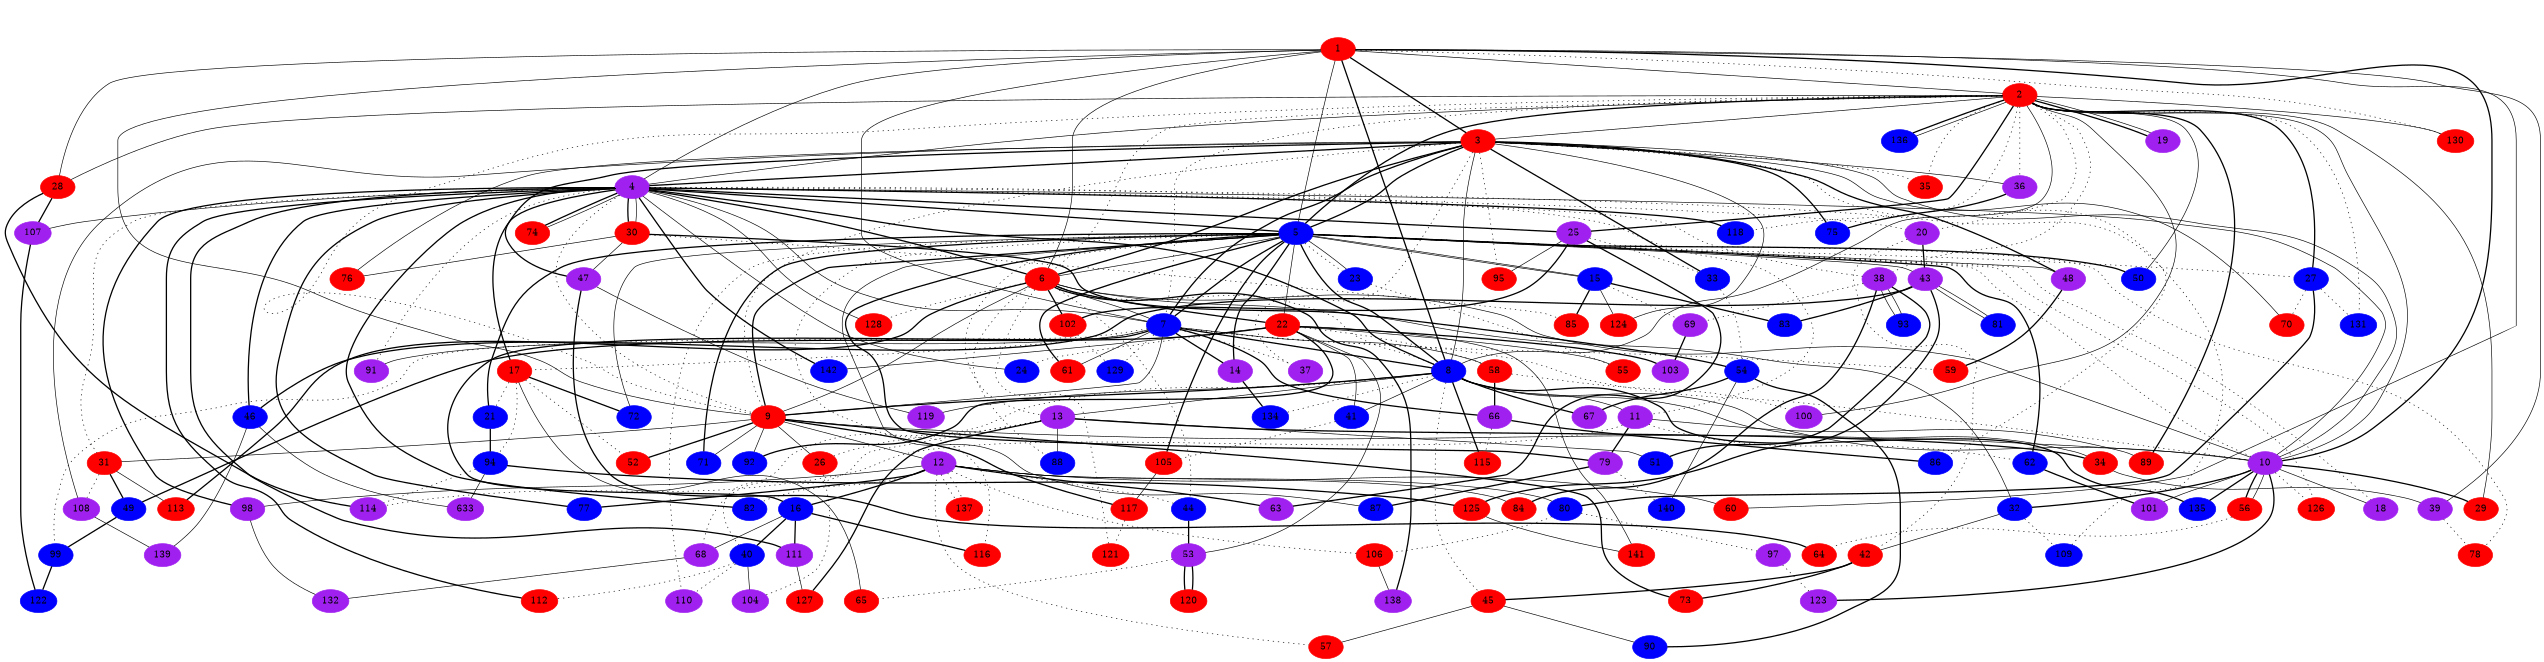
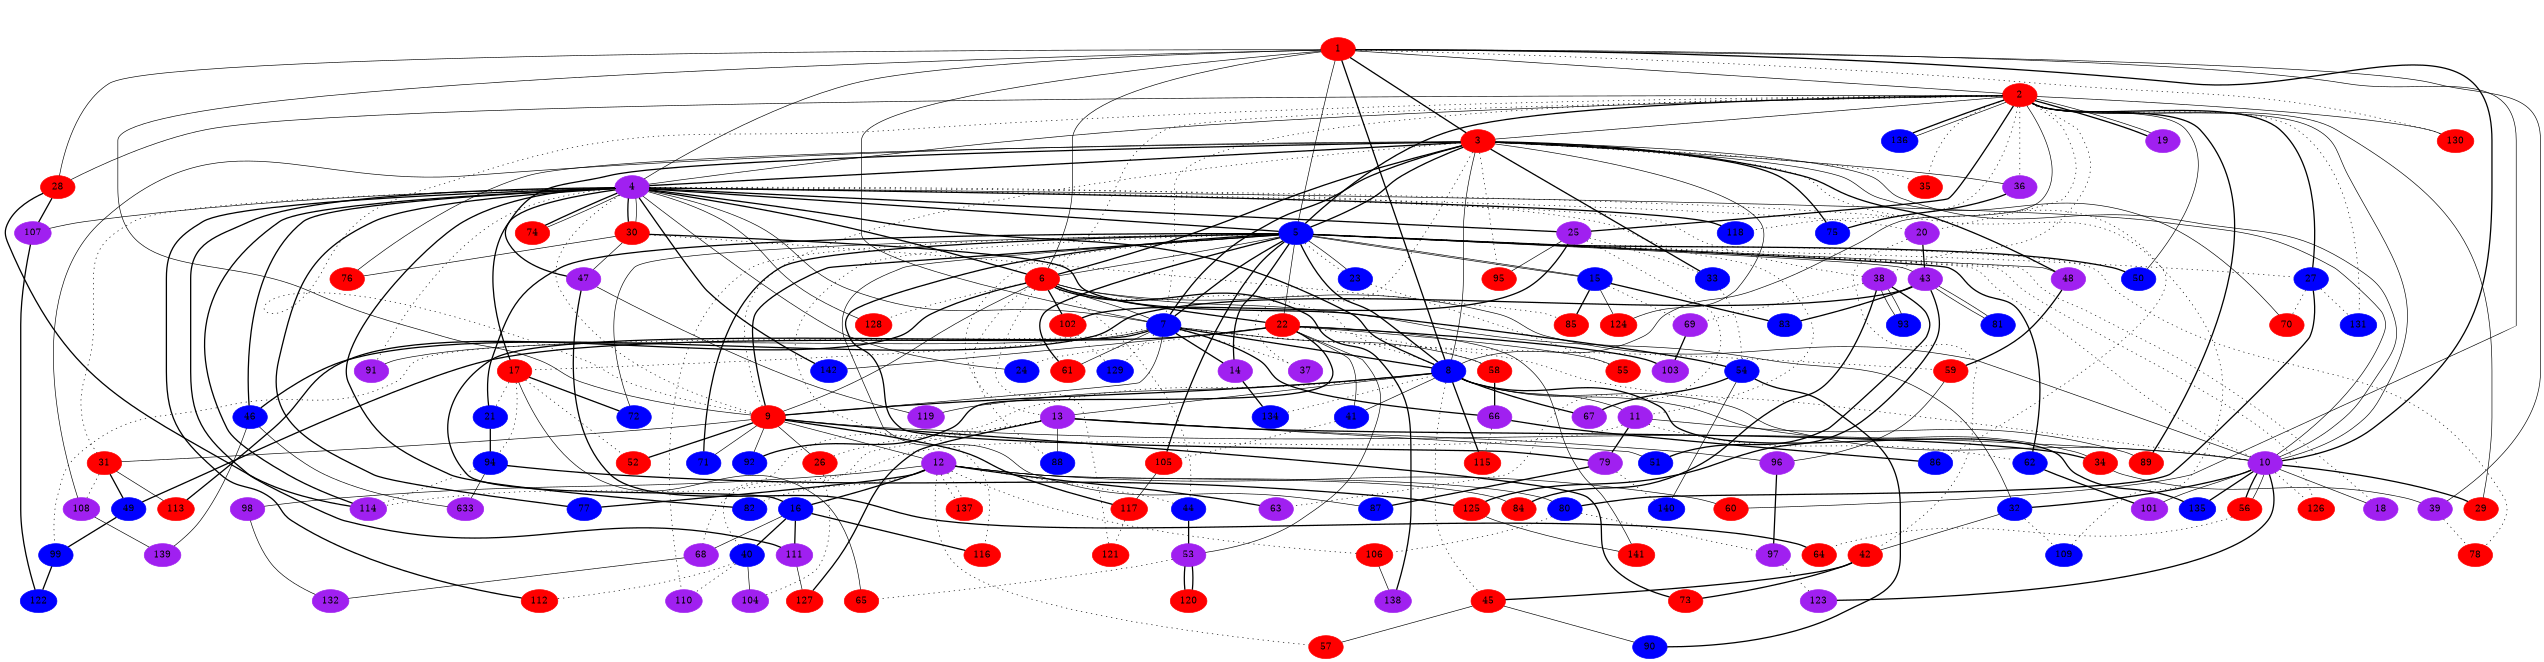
(165, 218) -> (261, 236)
(1574, 402) -> (1574, 402)
(1804, 417) -> none
none -> (1777, 463)
